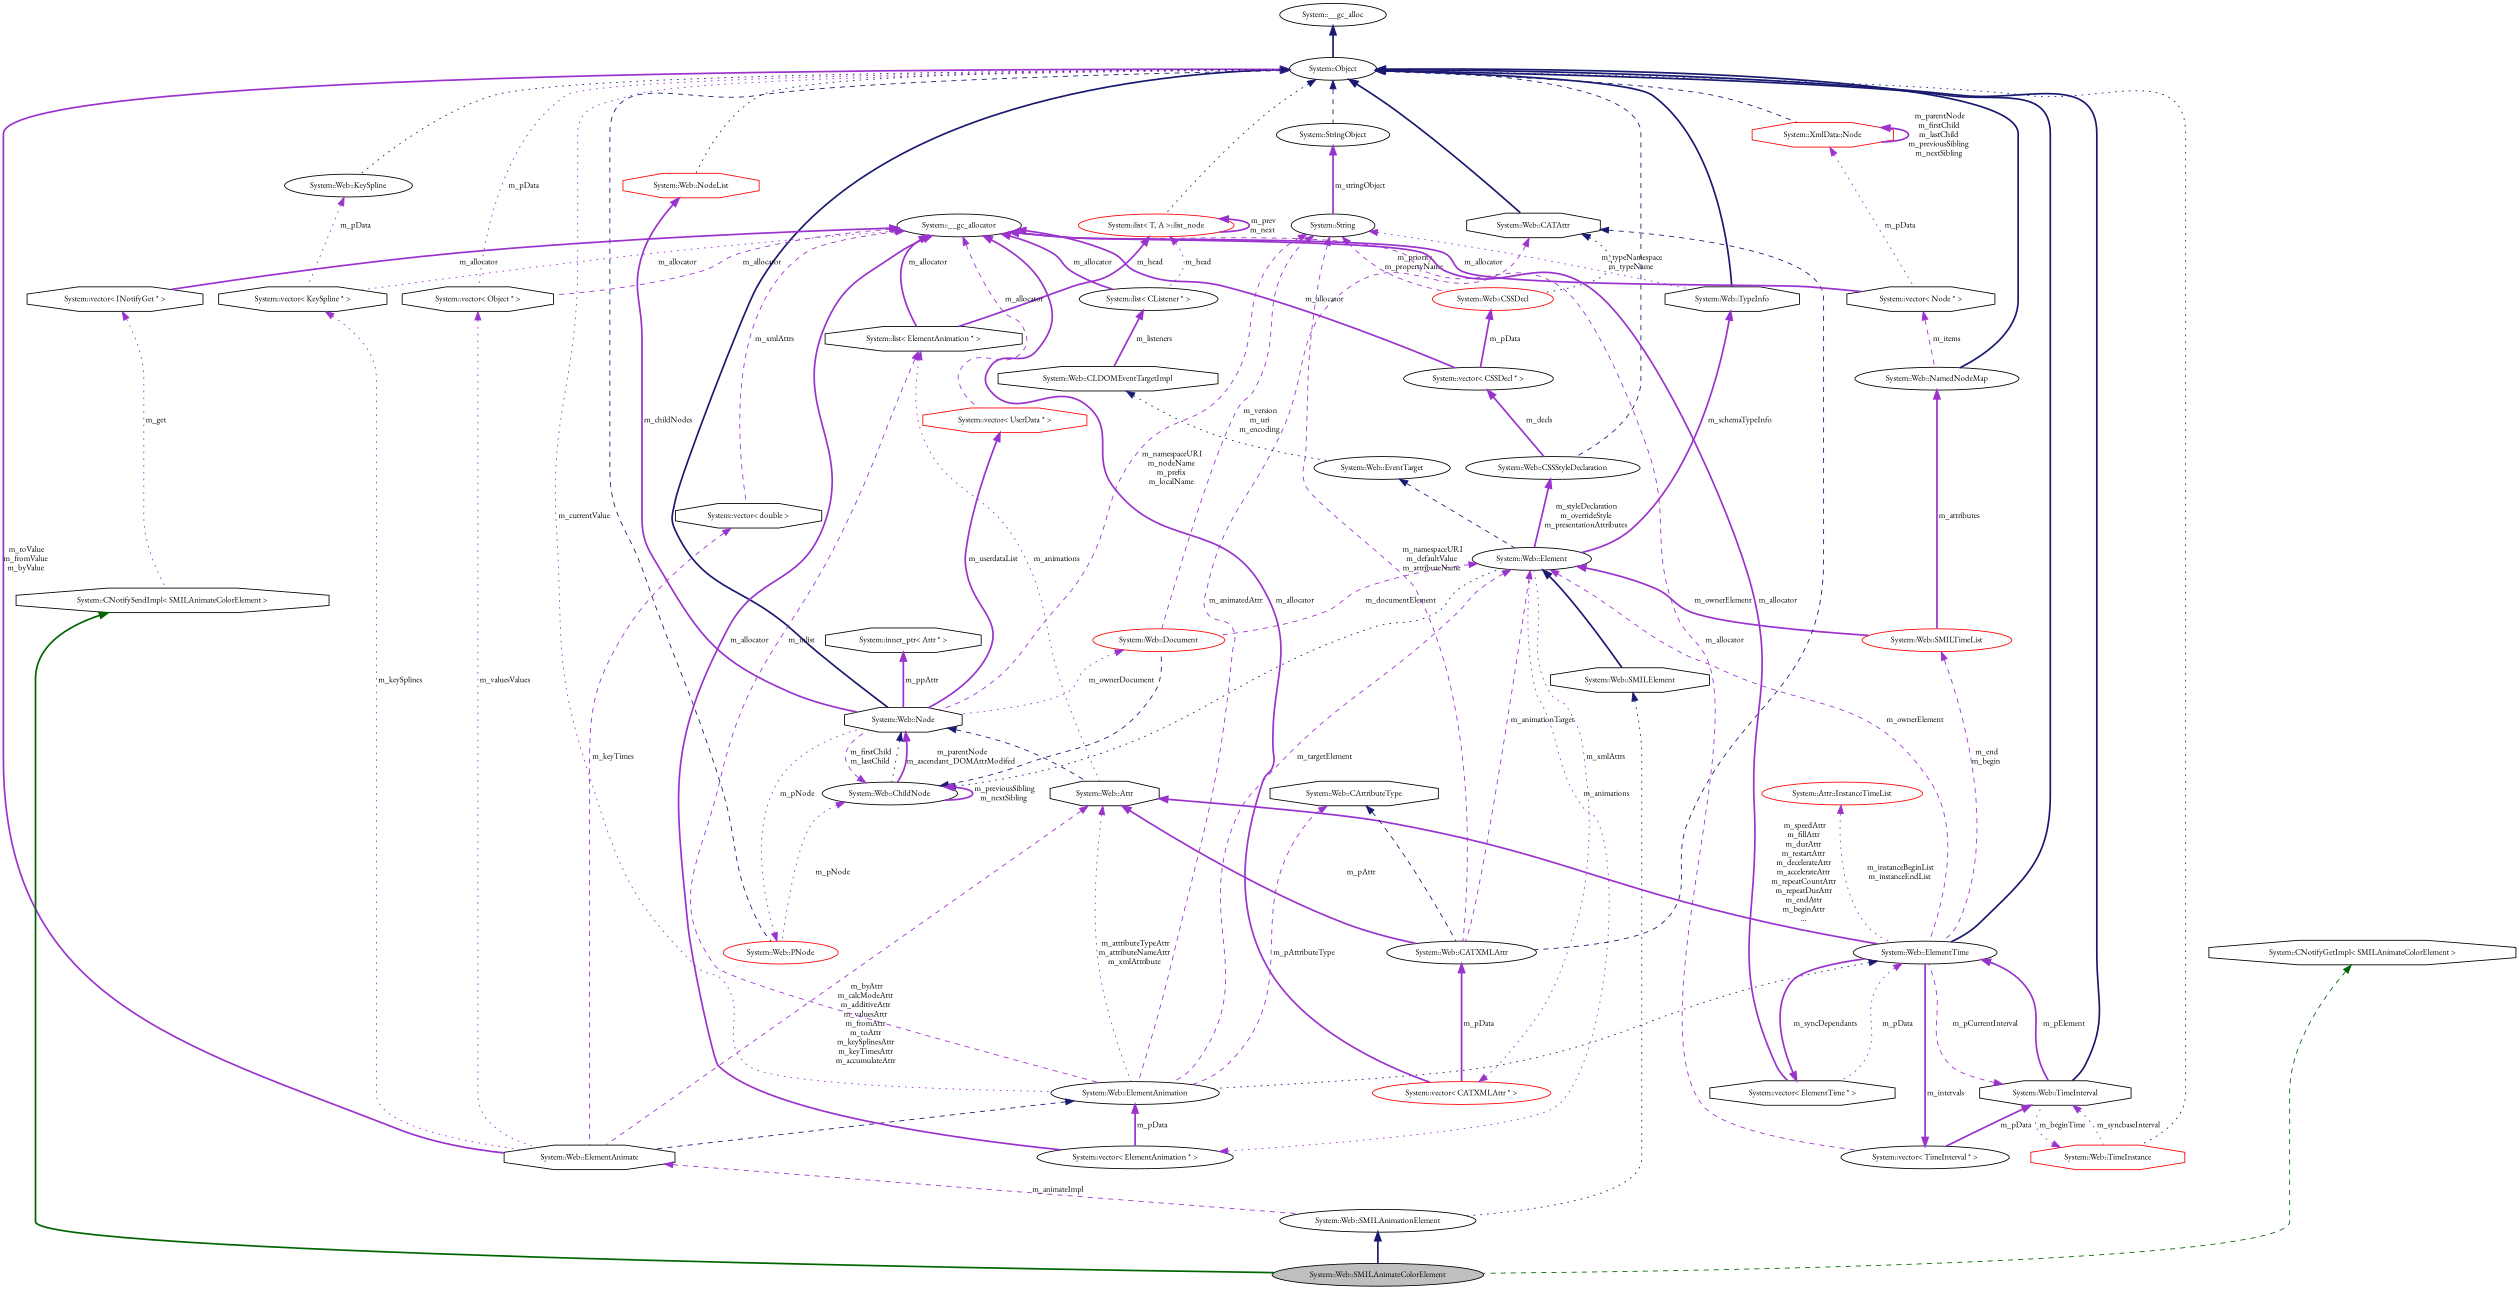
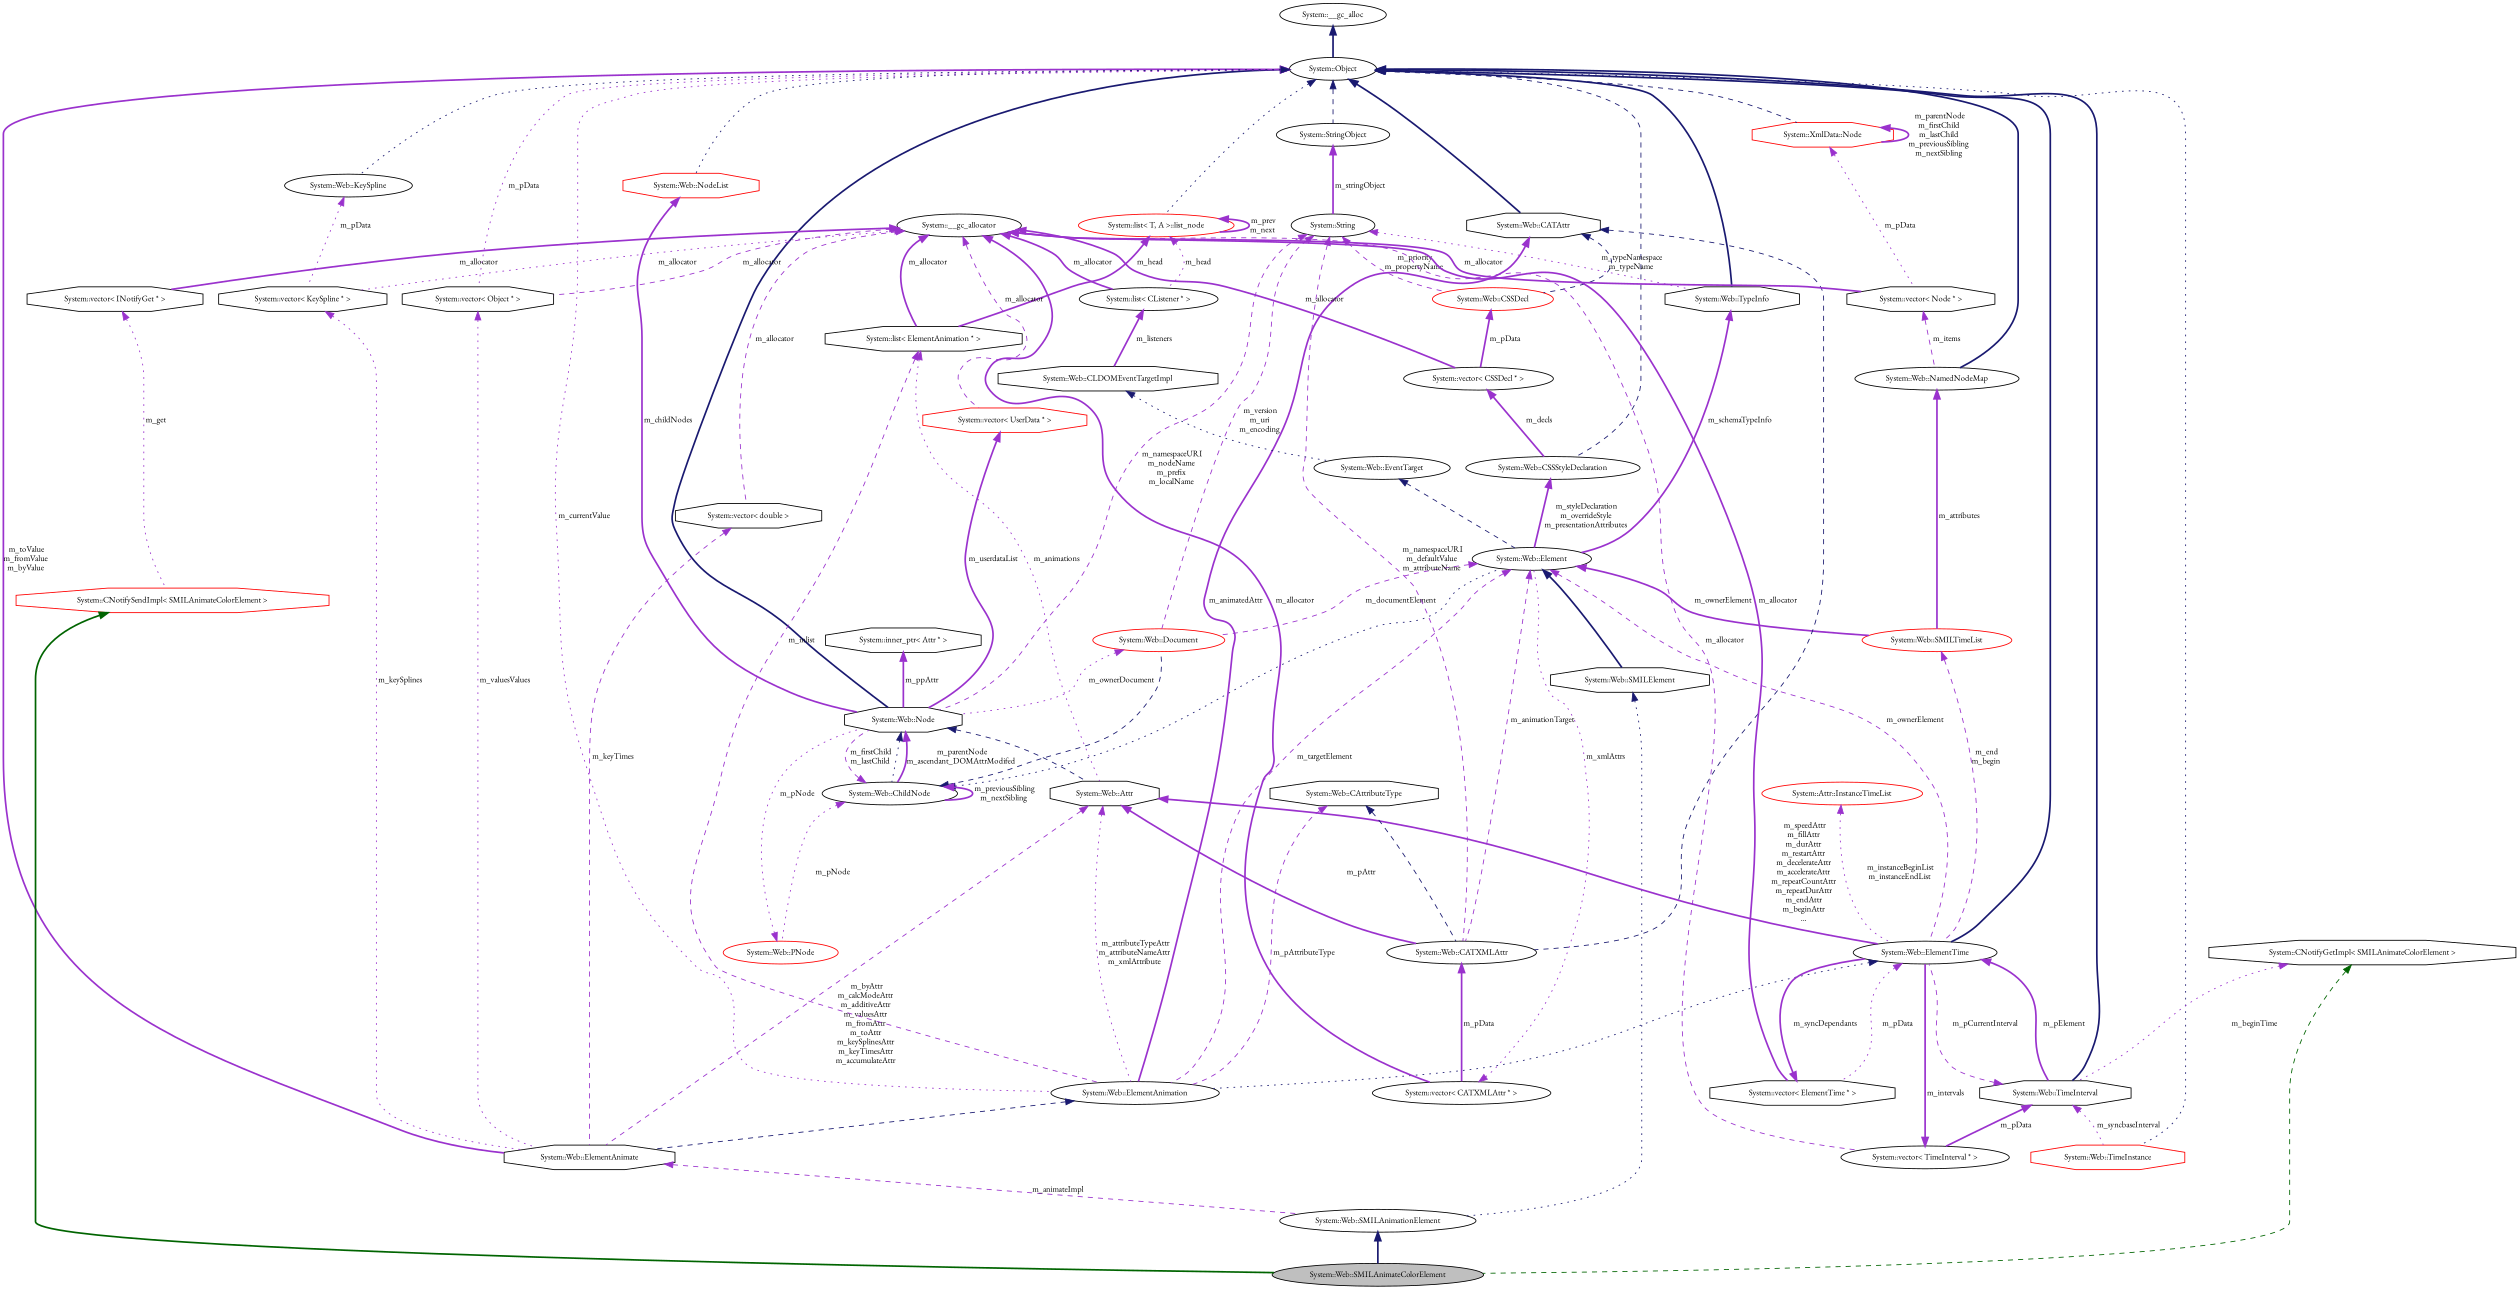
(610, 204) -> none
(1601, 277) -> (1601, 277)
(774, 339) -> (774, 339)
(1208, 583) -> (1208, 583)
(173, 600) -> (173, 600)
(1462, 1093) -> (1462, 1093)
(2036, 1127) -> (2174, 1014)
(1135, 1157) -> none
